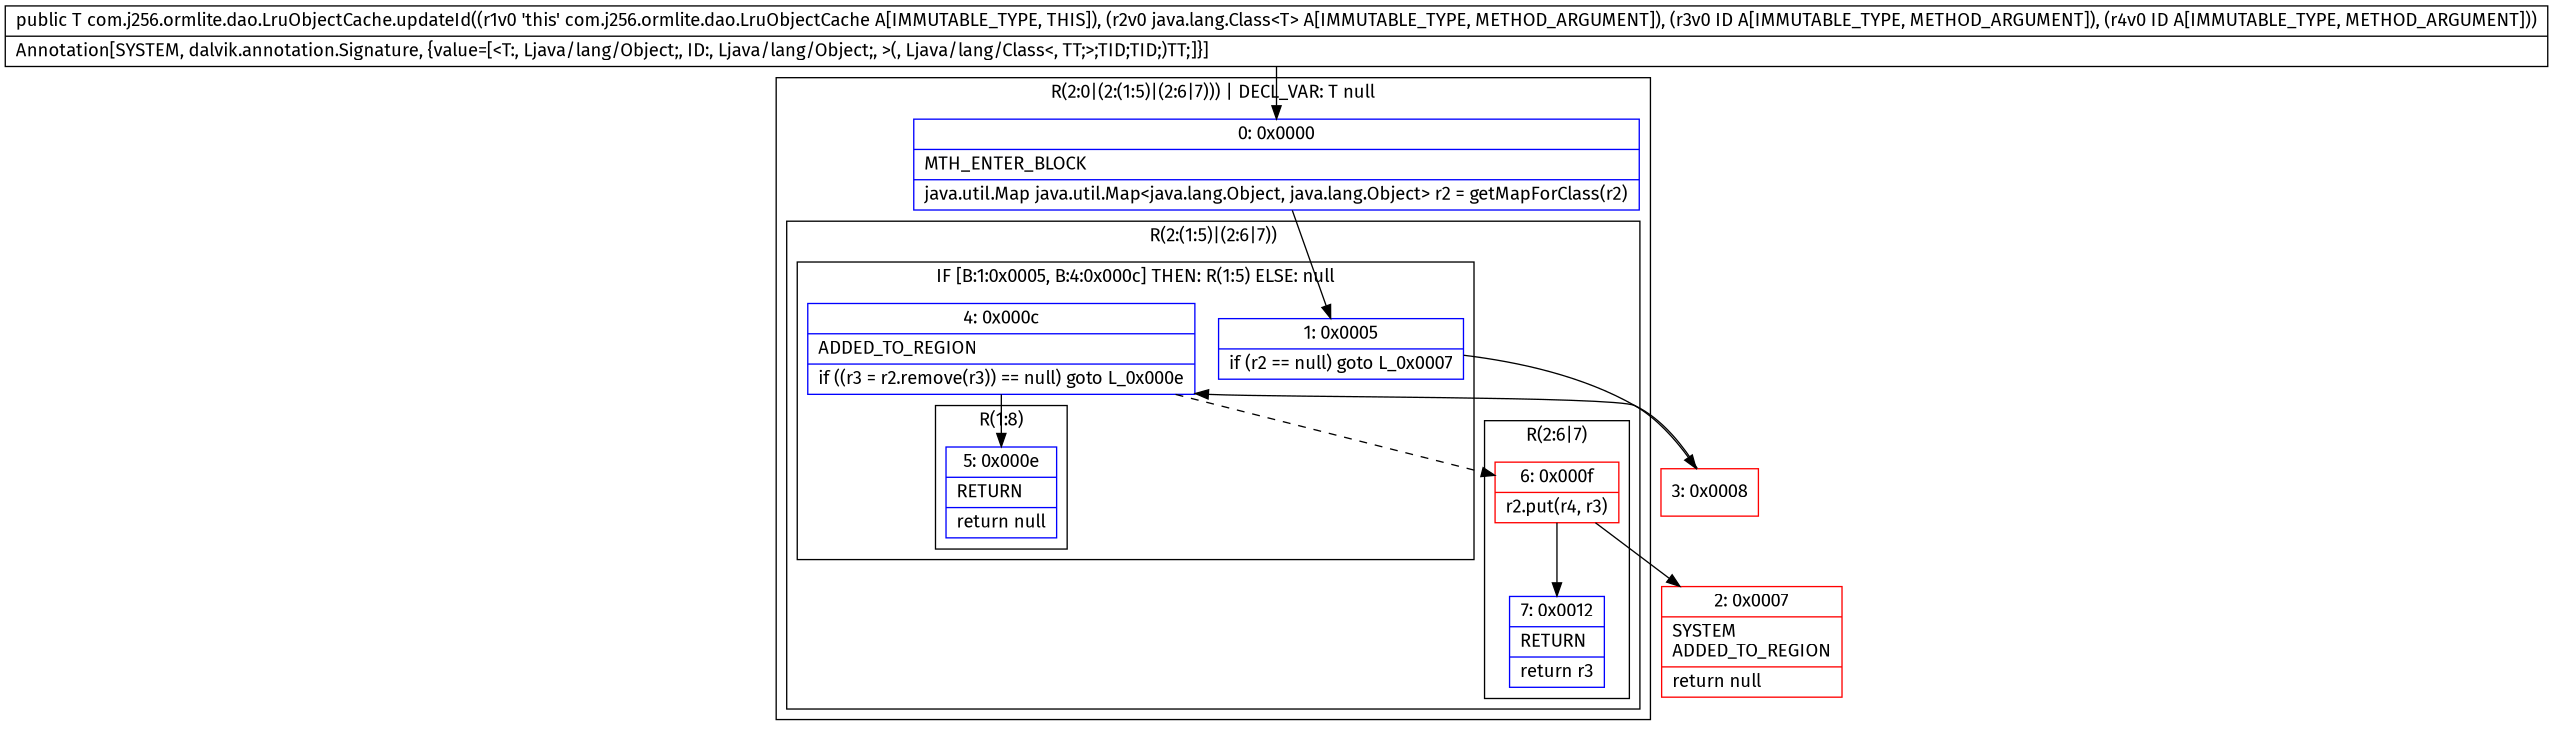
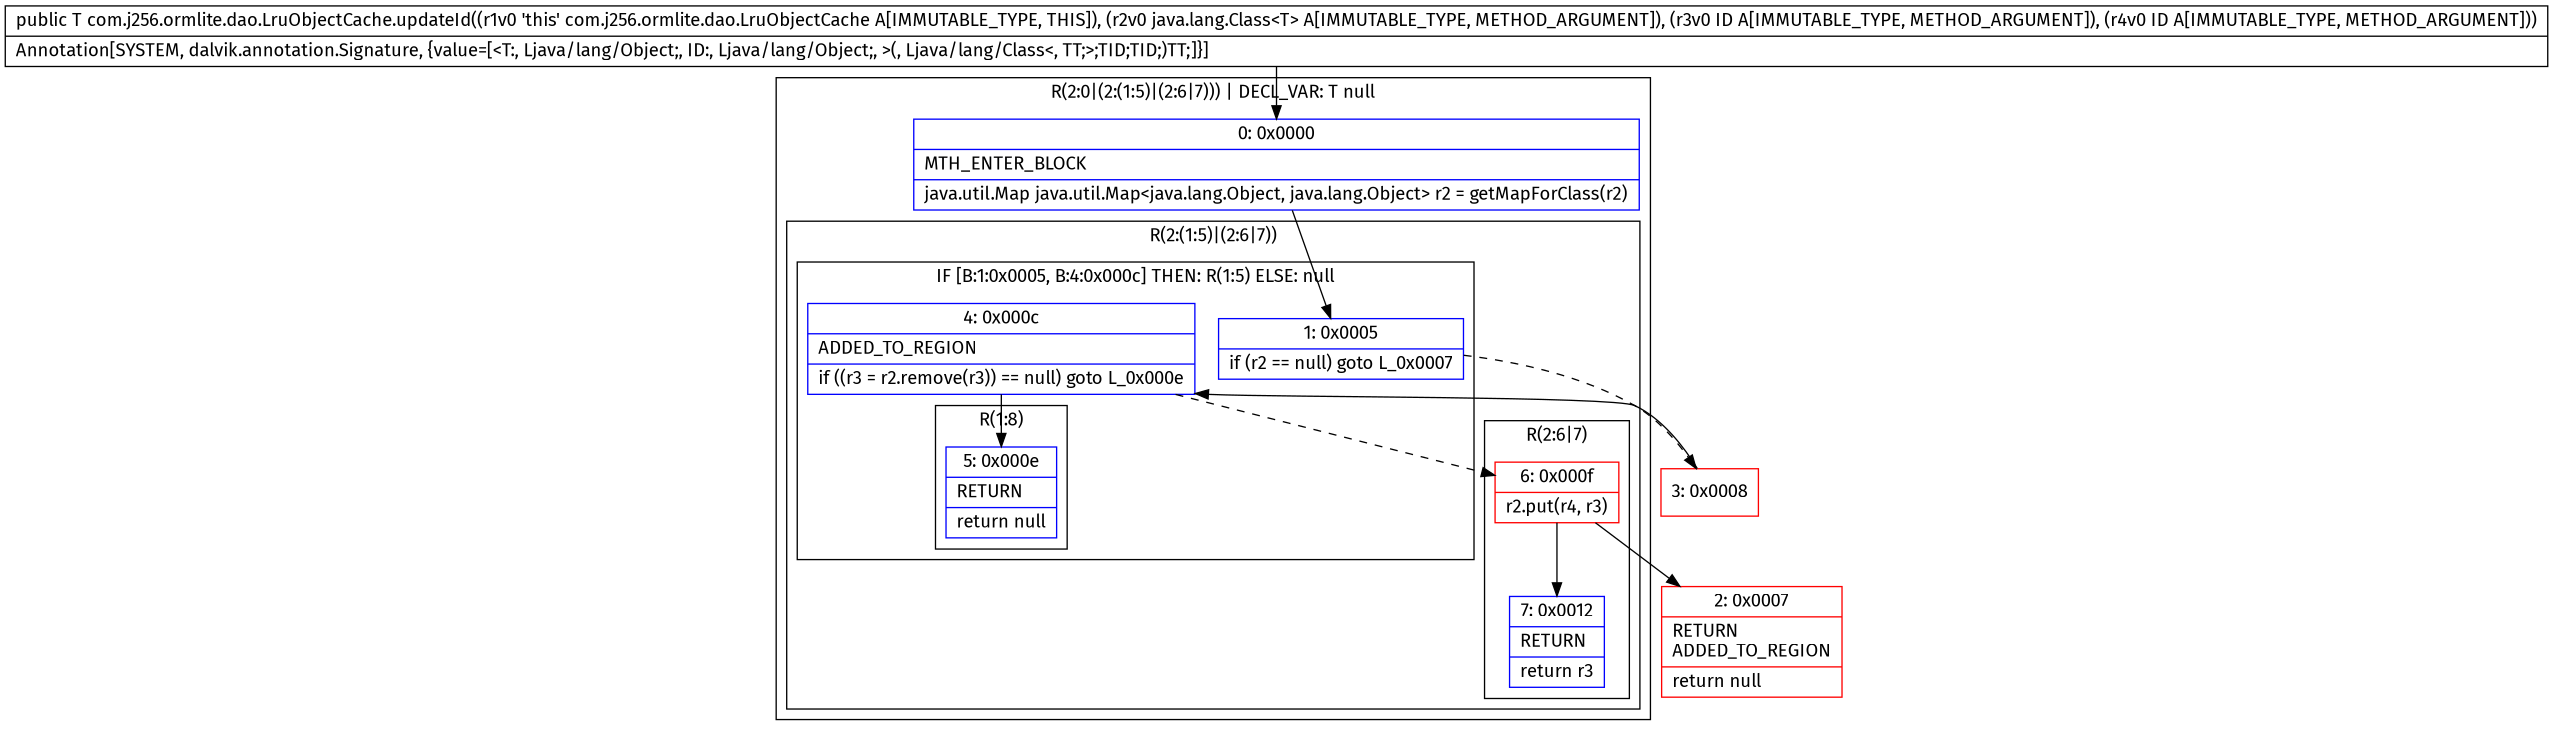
(1587, 384) -> (1587, 384)
(1704, 631) -> (1706, 631)
